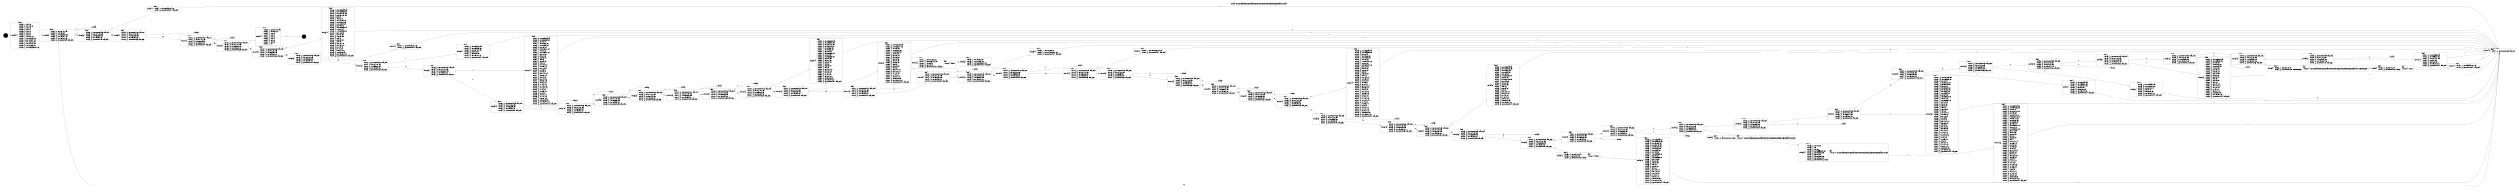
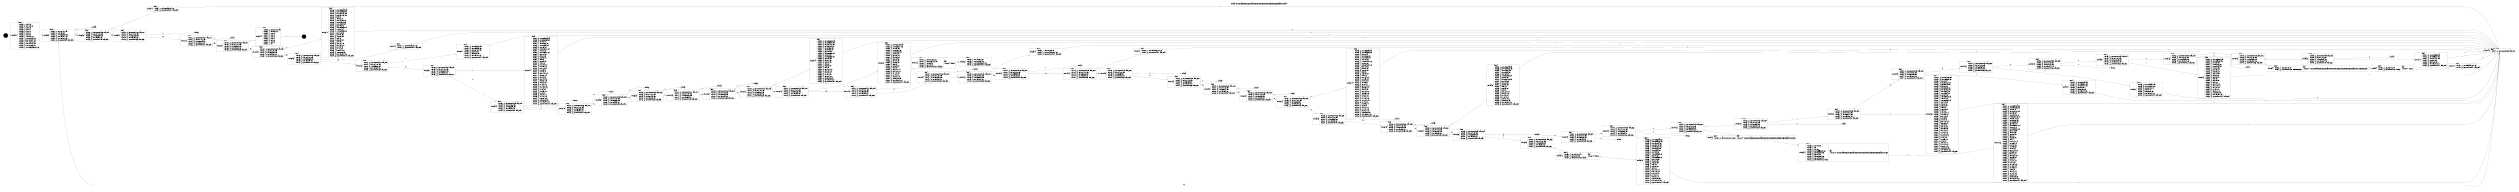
(1557, 140) -> (1550, 136)
